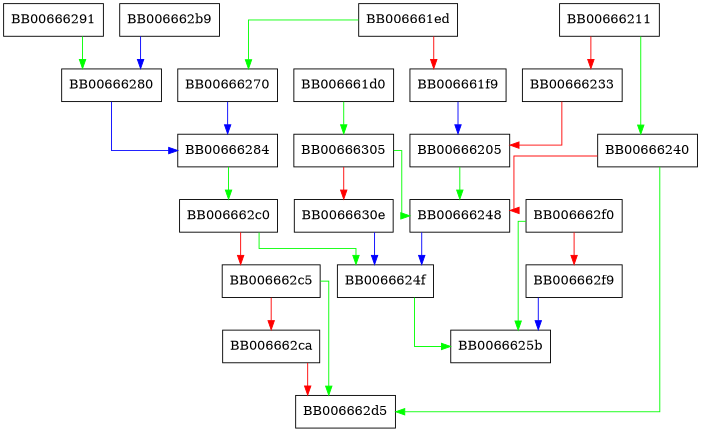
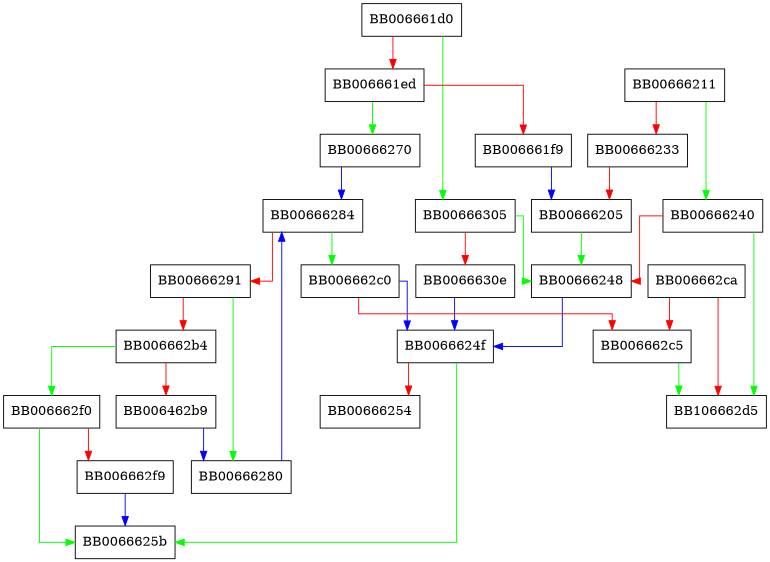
(170, 20) -> (166, 412)
none -> (393, 48)
(303, 249) -> (407, 297)
none -> (272, 263)
(271, 309) -> (670, 309)
none -> (166, 346)
(346, 412) -> (716, 412)
none -> (370, 412)
